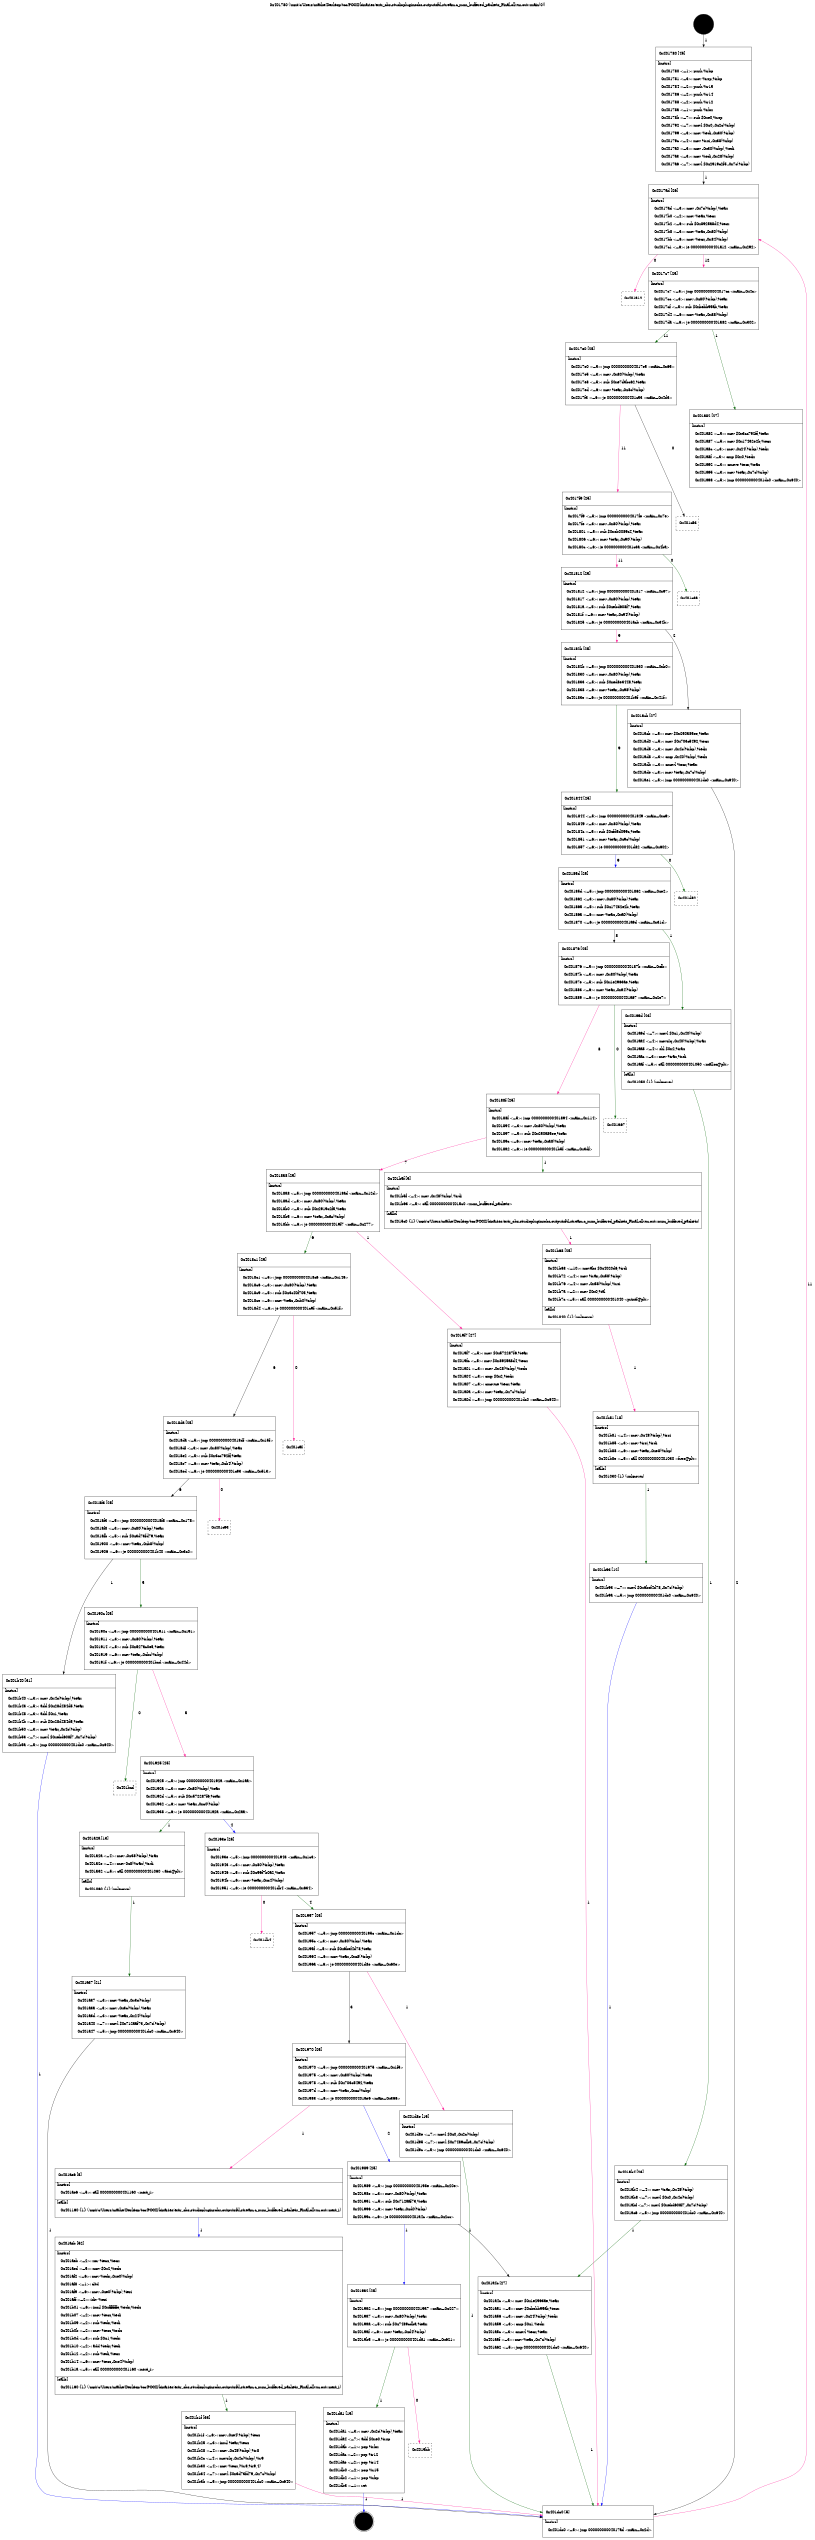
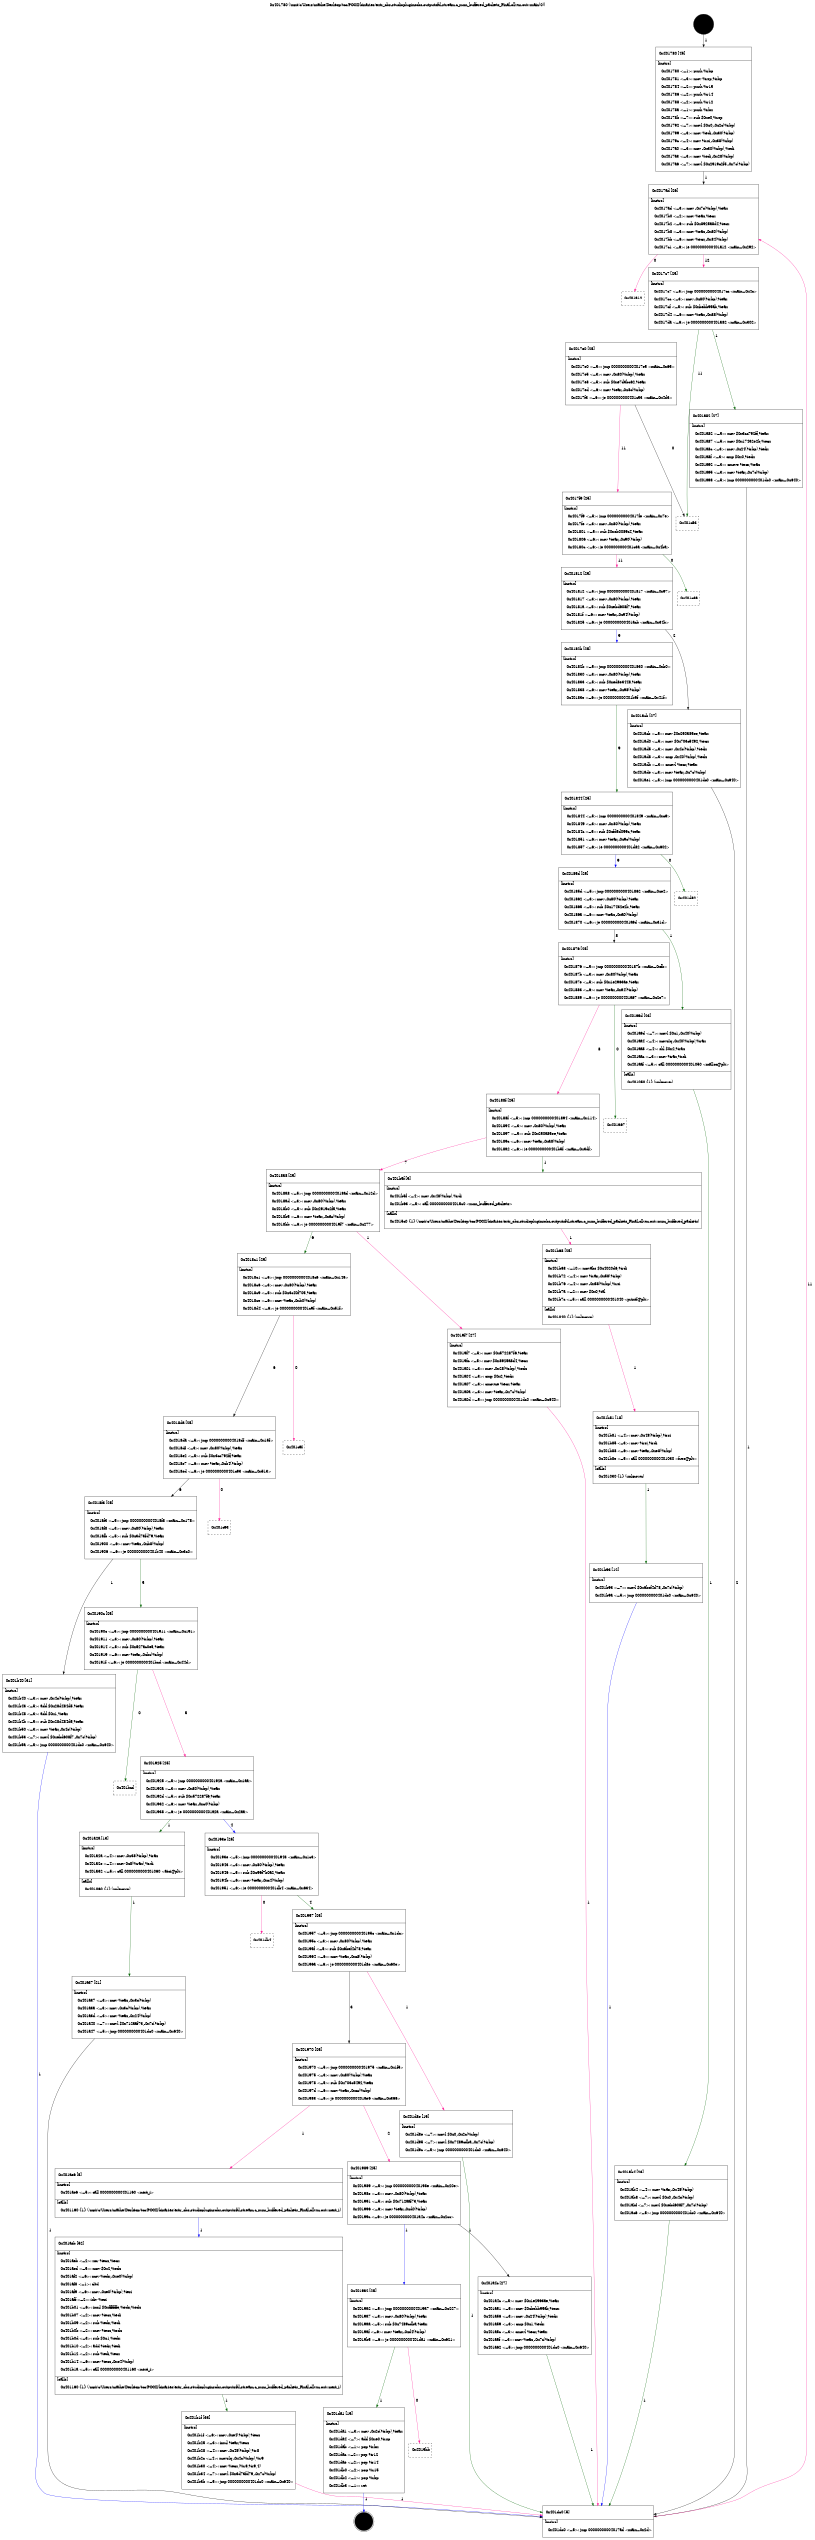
(663, 335) -> (689, 422)
(617, 635) -> (617, 635)
none -> (746, 1535)
(376, 2133) -> (376, 2133)
(610, 2248) -> (650, 2364)
